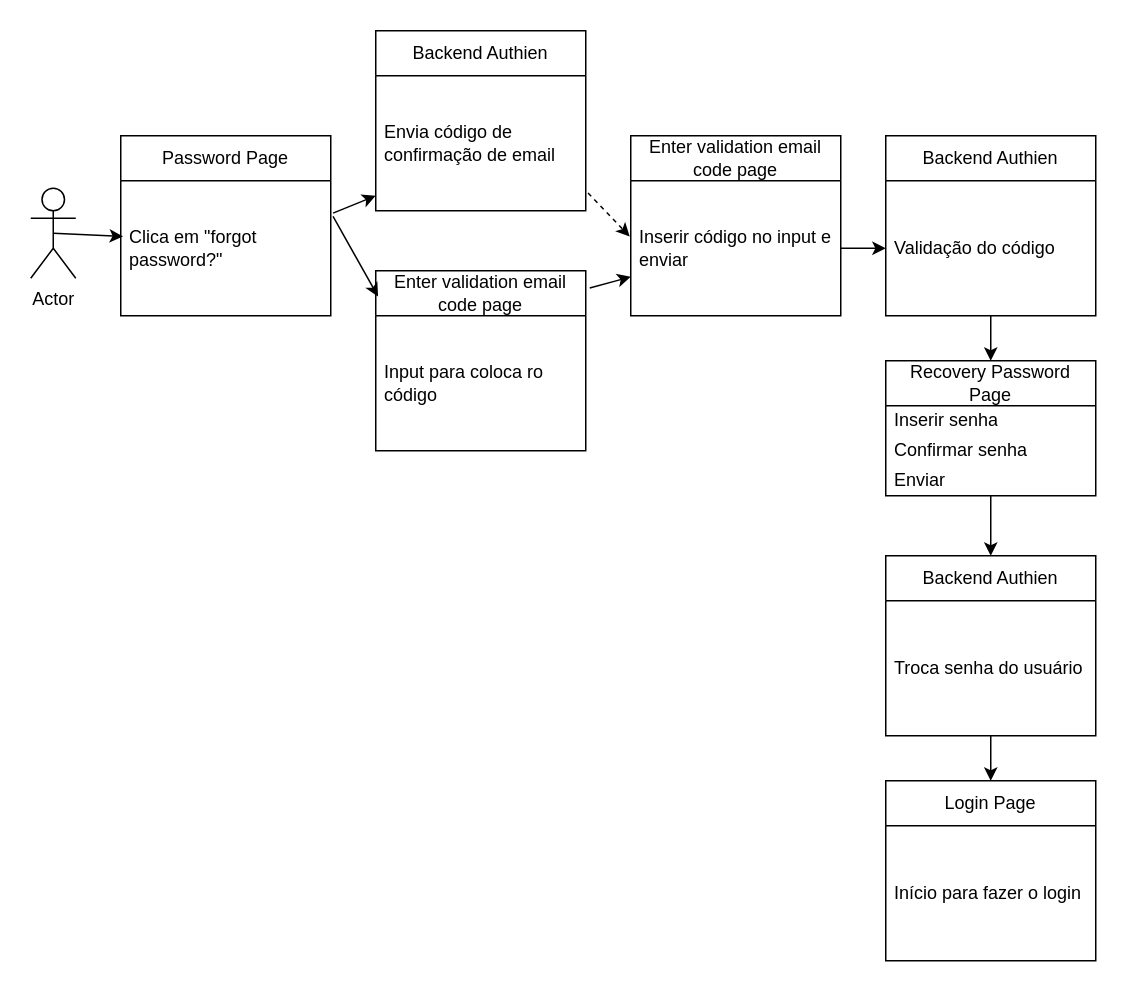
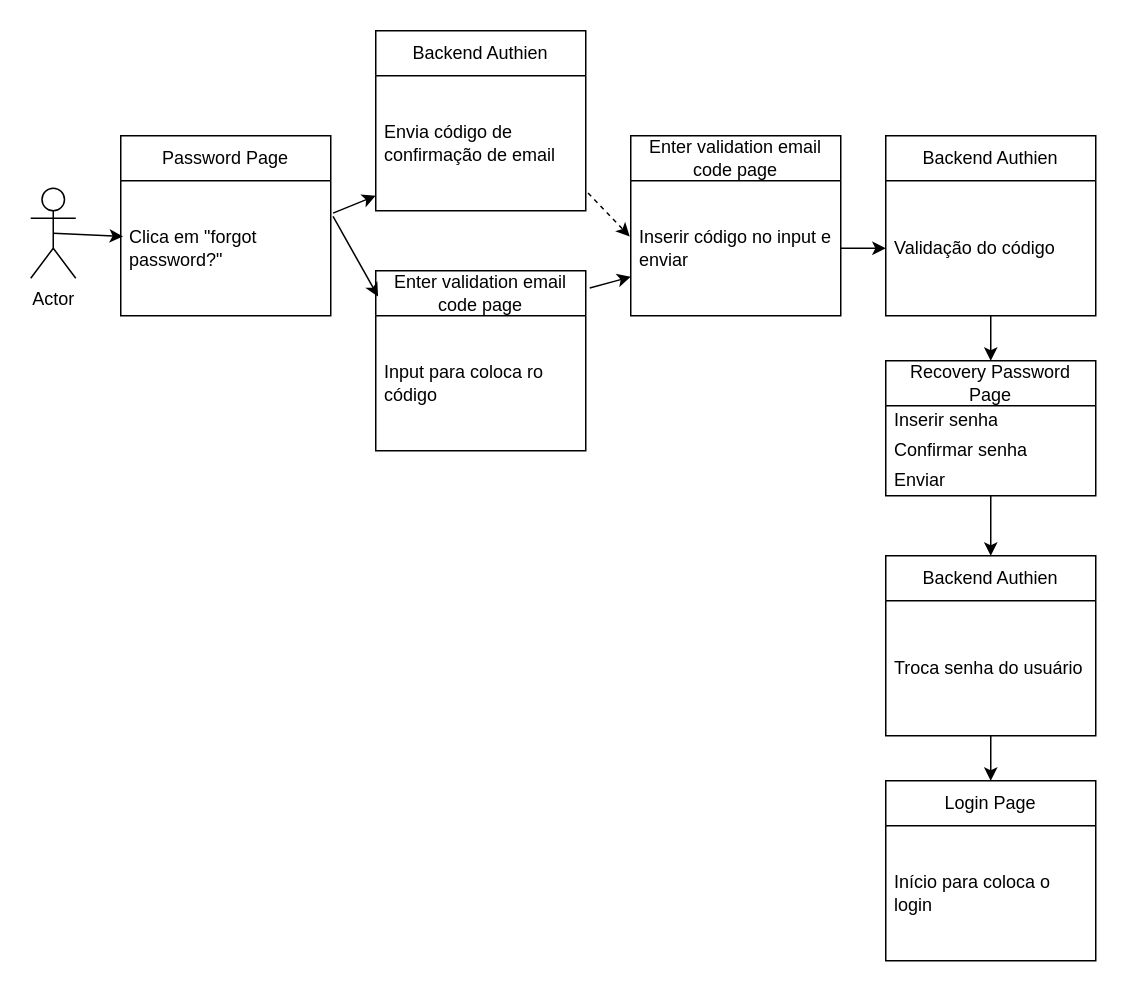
(992, 893) -> (992, 893)
